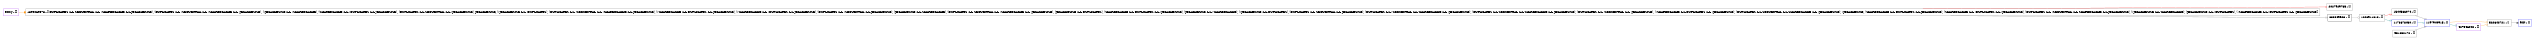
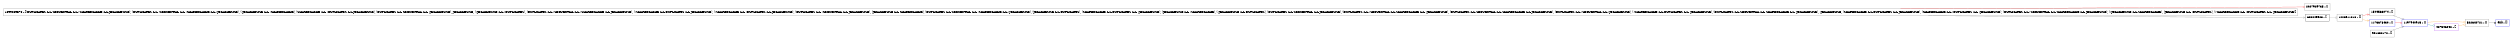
(11, 12) -> none
(2387, 20) -> (2365, 20)
(2420, 23) -> (2398, 23)
